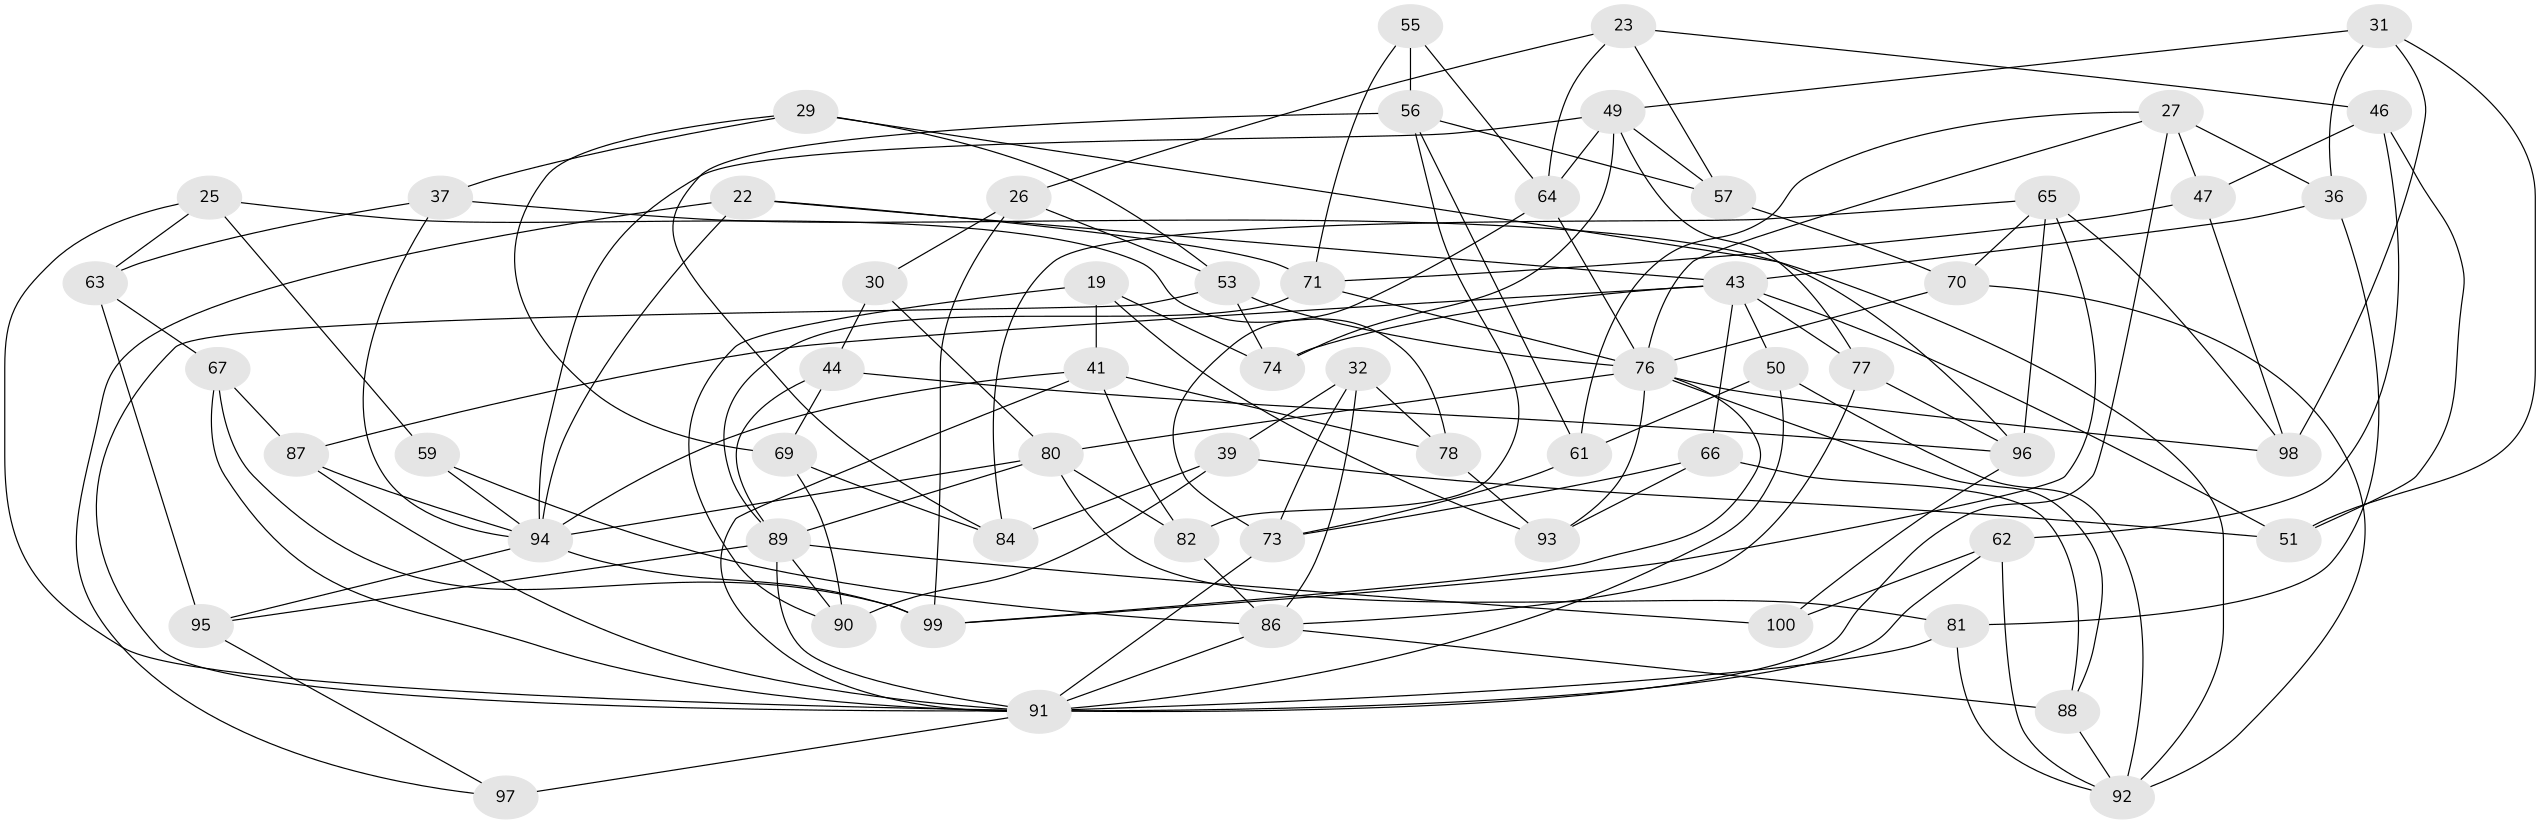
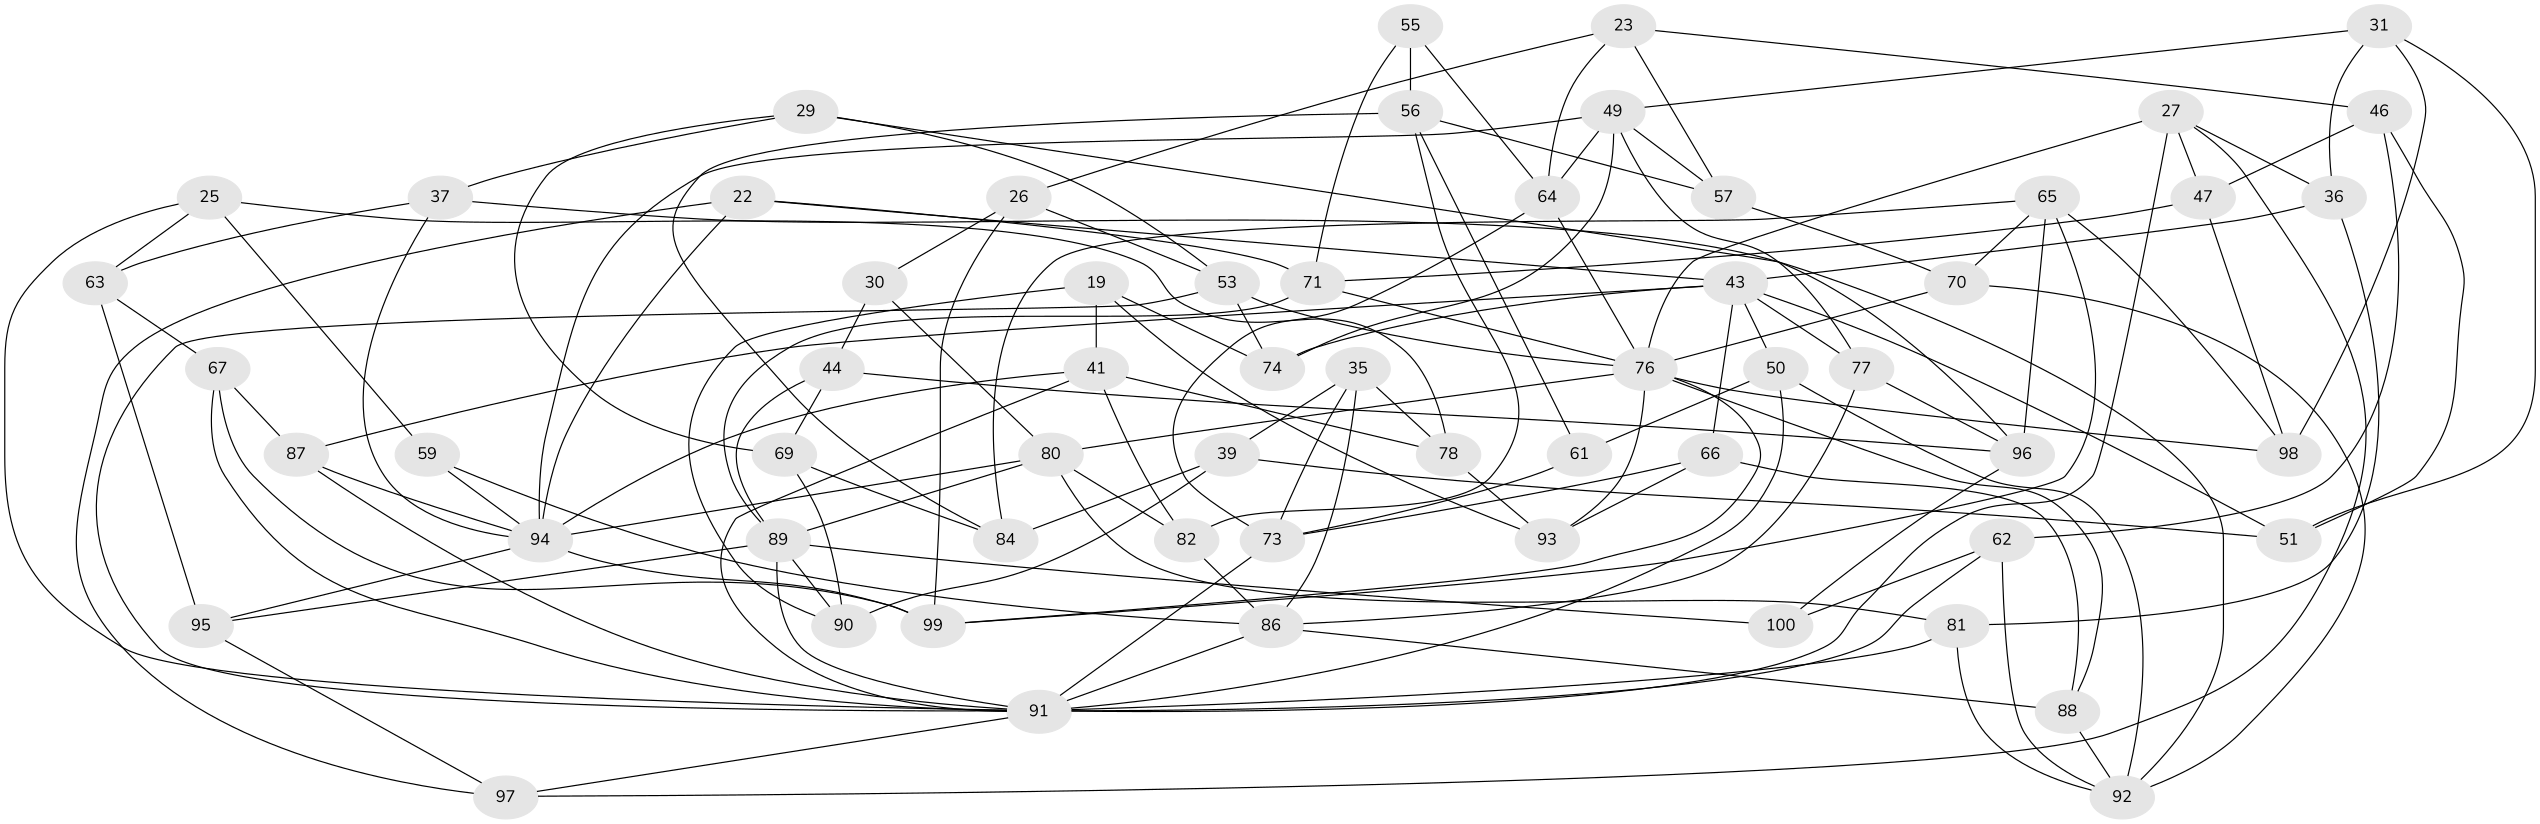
(1796, 185) -> (1717, 772)
(1358, 369) -> (1358, 369)
